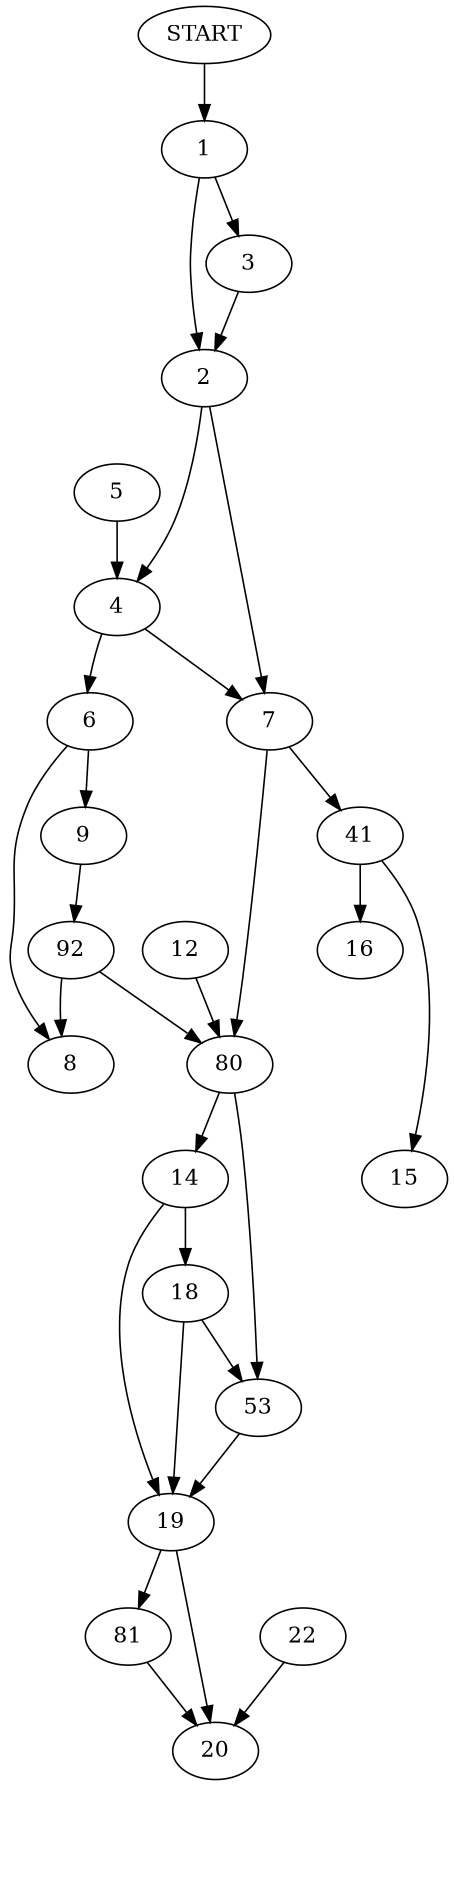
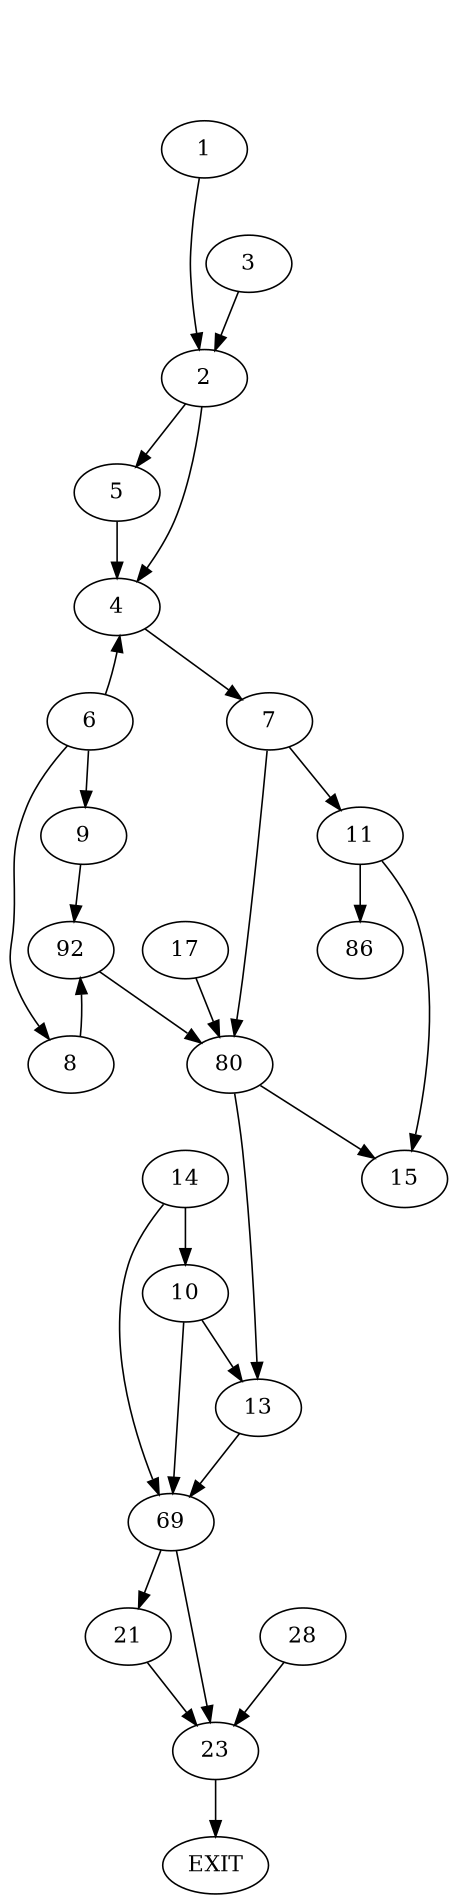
(204, 35) -> none
(224, 199) -> none
(236, 542) -> (166, 429)
(95, 655) -> (112, 673)
(360, 836) -> (360, 836)
(185, 950) -> (185, 950)
(360, 950) -> (360, 950)
(60, 999) -> (82, 1015)
(211, 1114) -> (311, 1118)
(185, 1293) -> (185, 1293)
(259, 1408) -> (259, 1408)
(171, 1522) -> (171, 1522)
(128, 1637) -> (128, 1637)
(303, 1637) -> (303, 1637)
(216, 1751) -> (216, 1751)
none -> (216, 1865)
